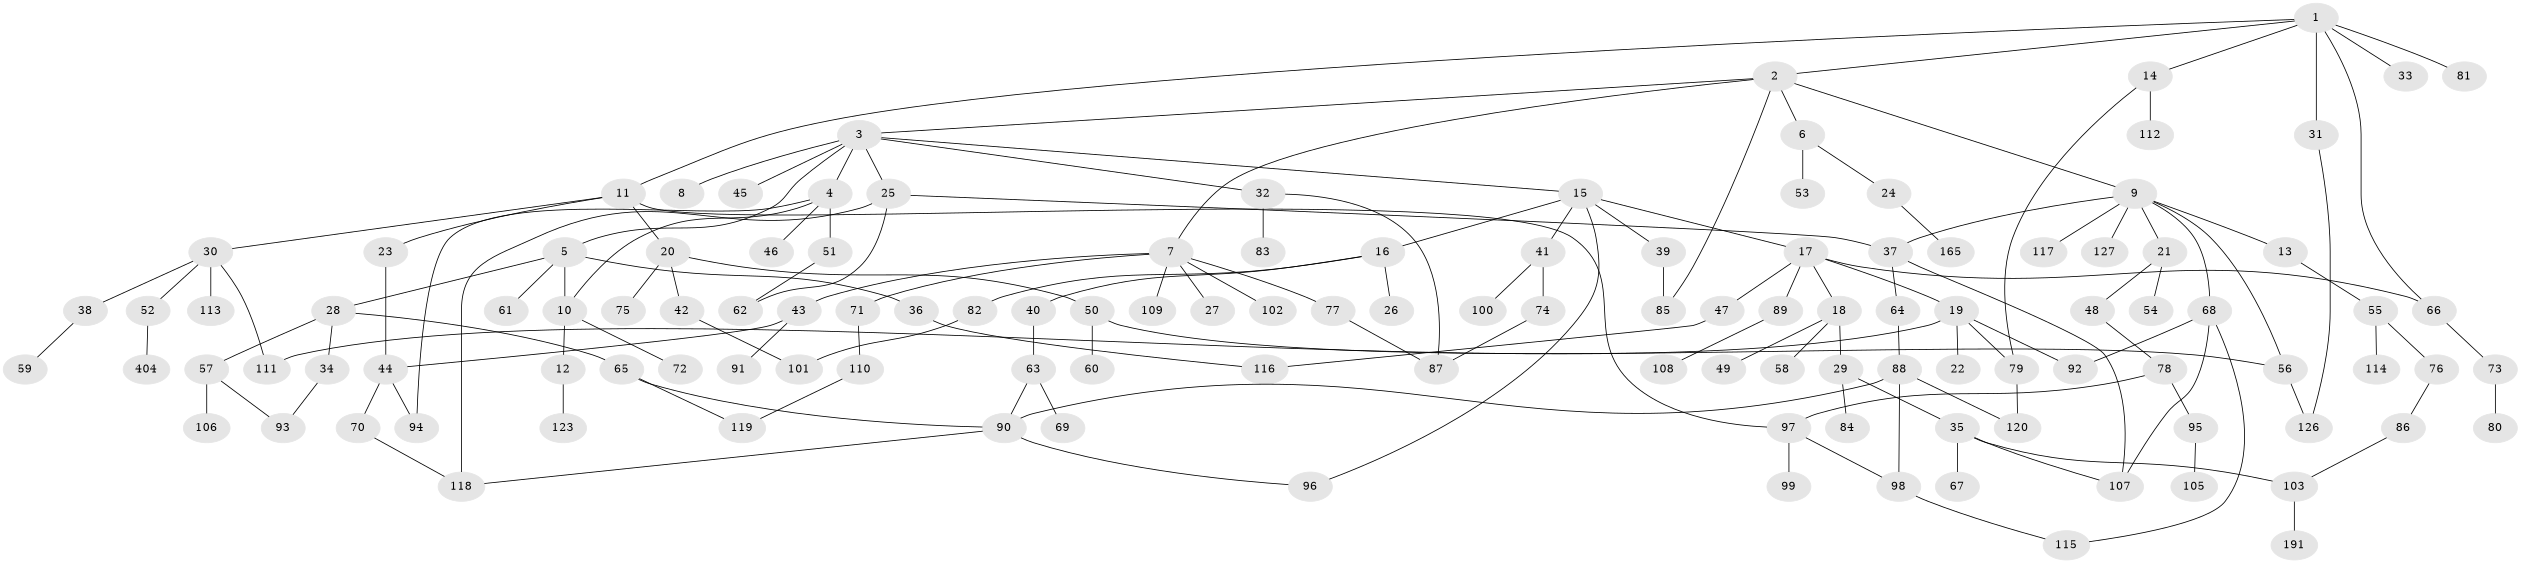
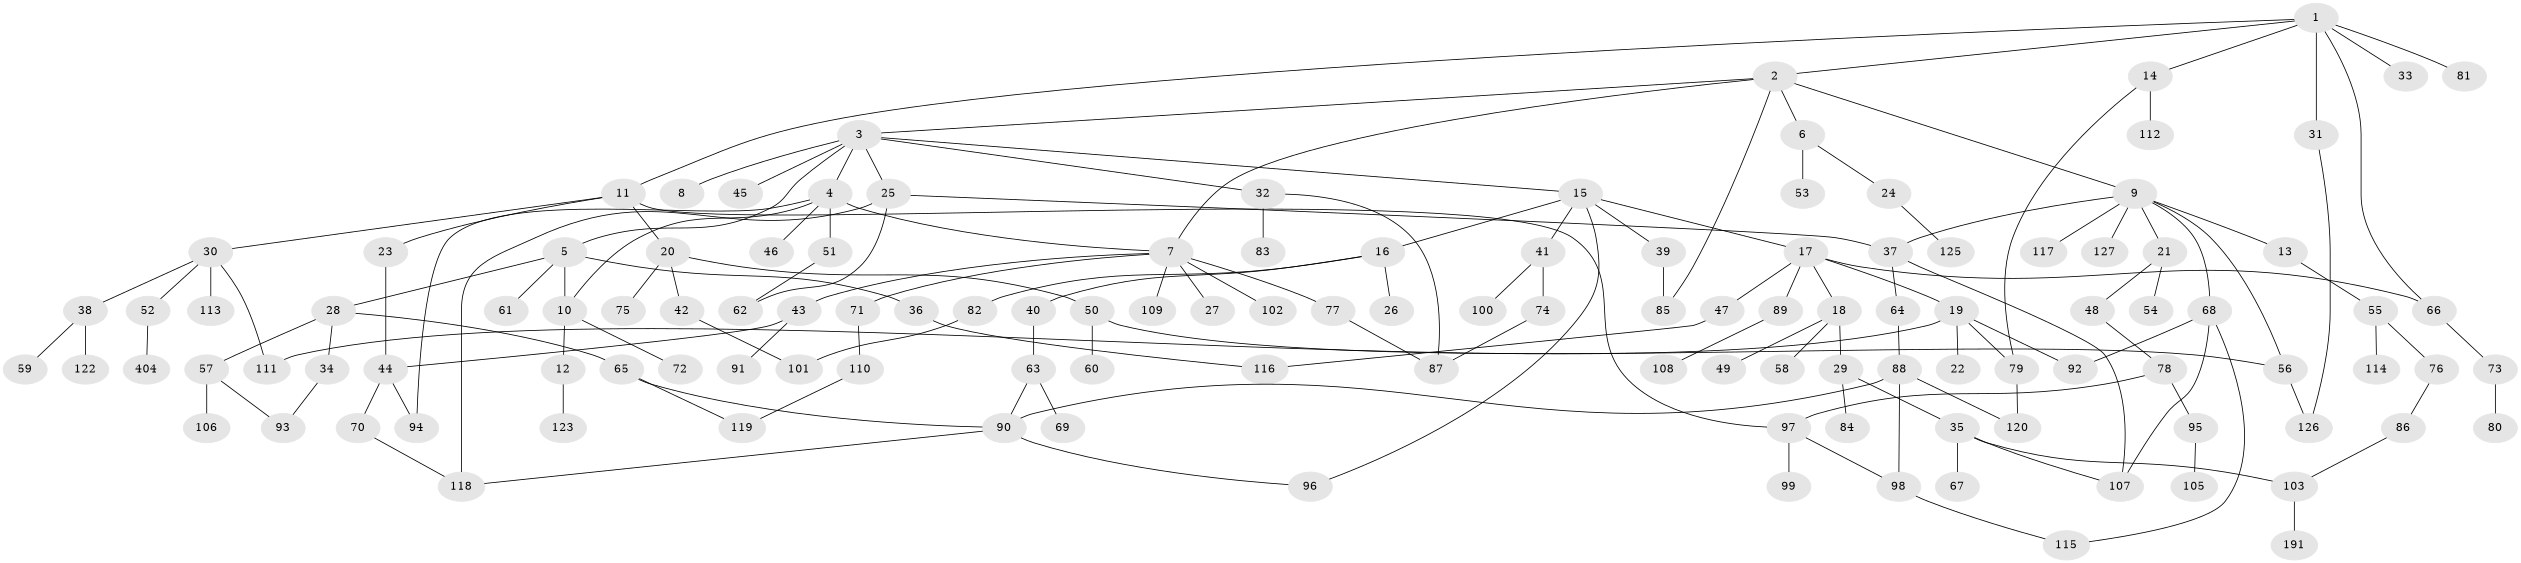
none -> (996, 237)
(1951, 252) -> (1951, 252)
none -> (85, 370)
